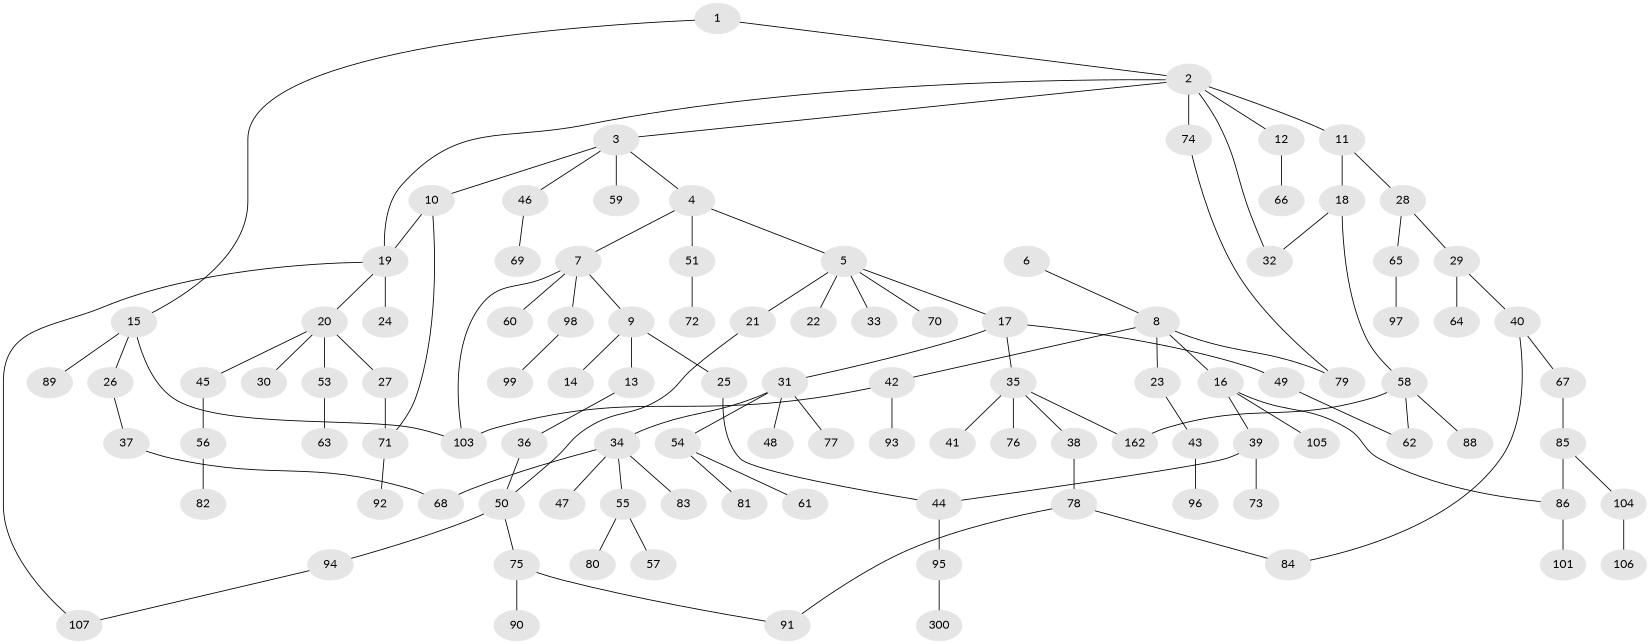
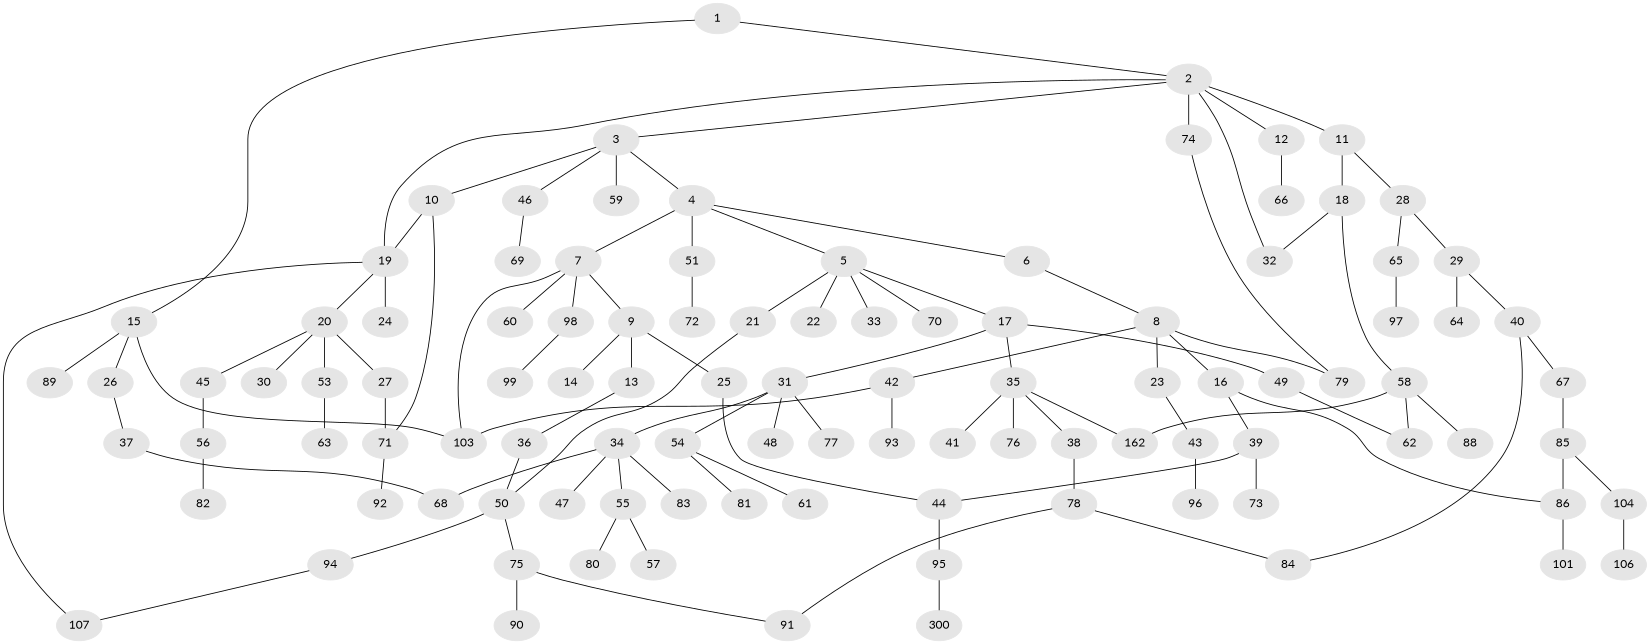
none -> (859, 231)
(1317, 443) -> none
